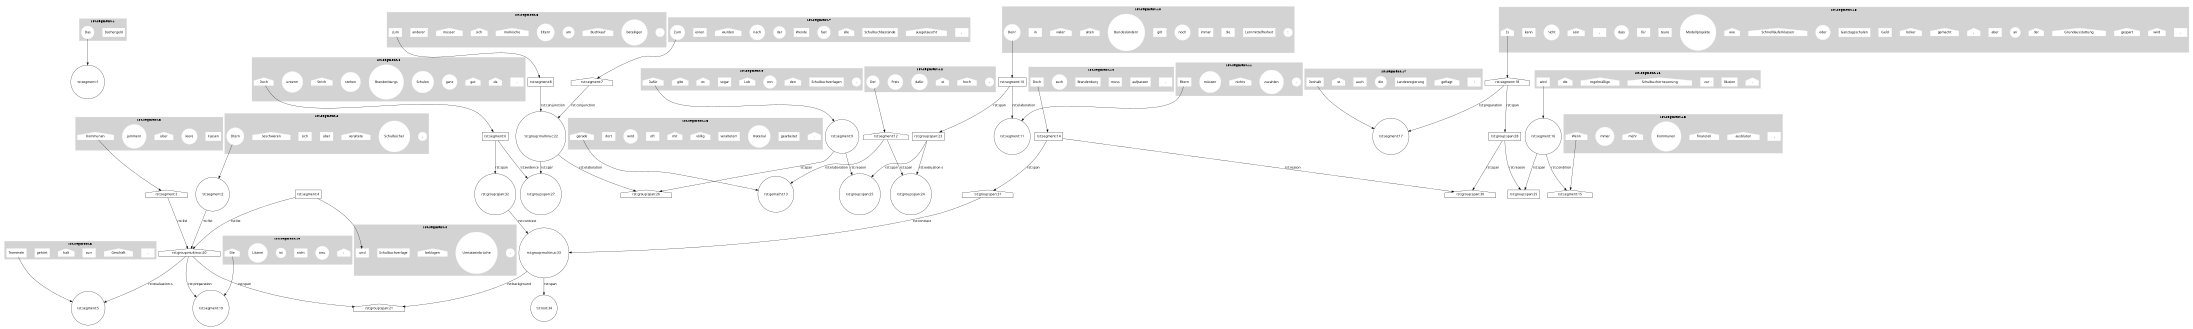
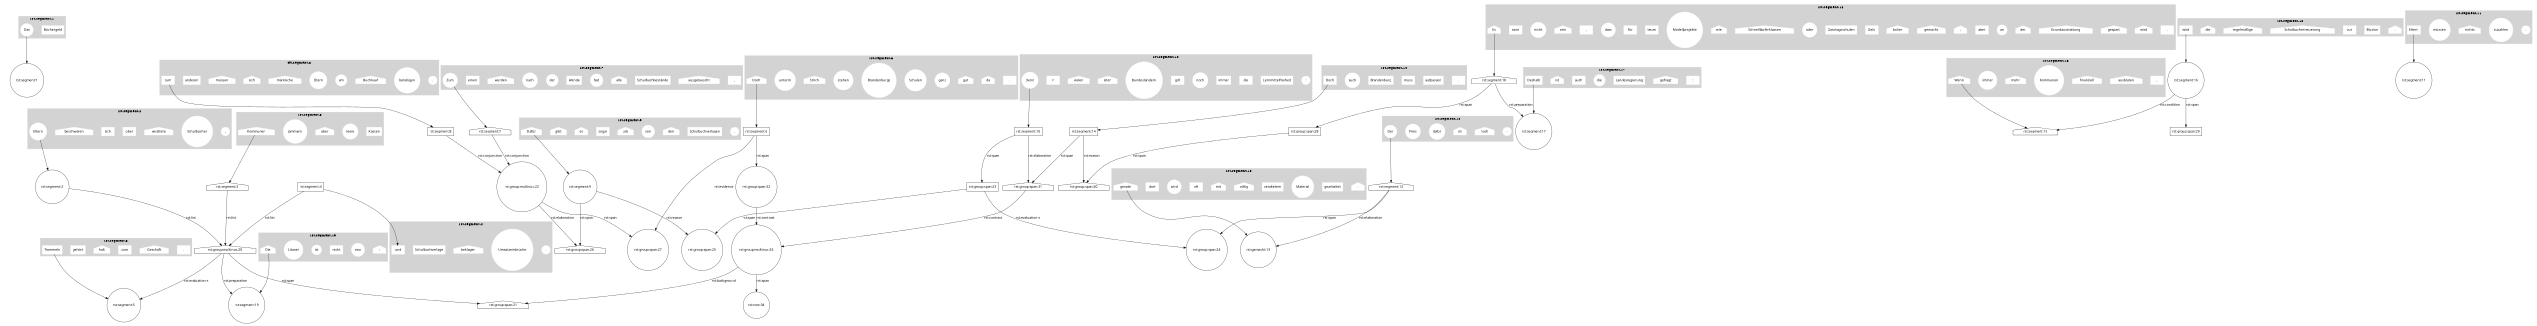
(527, 15) -> (299, 63)
(1012, 101) -> (1028, 160)
(1509, 167) -> none
